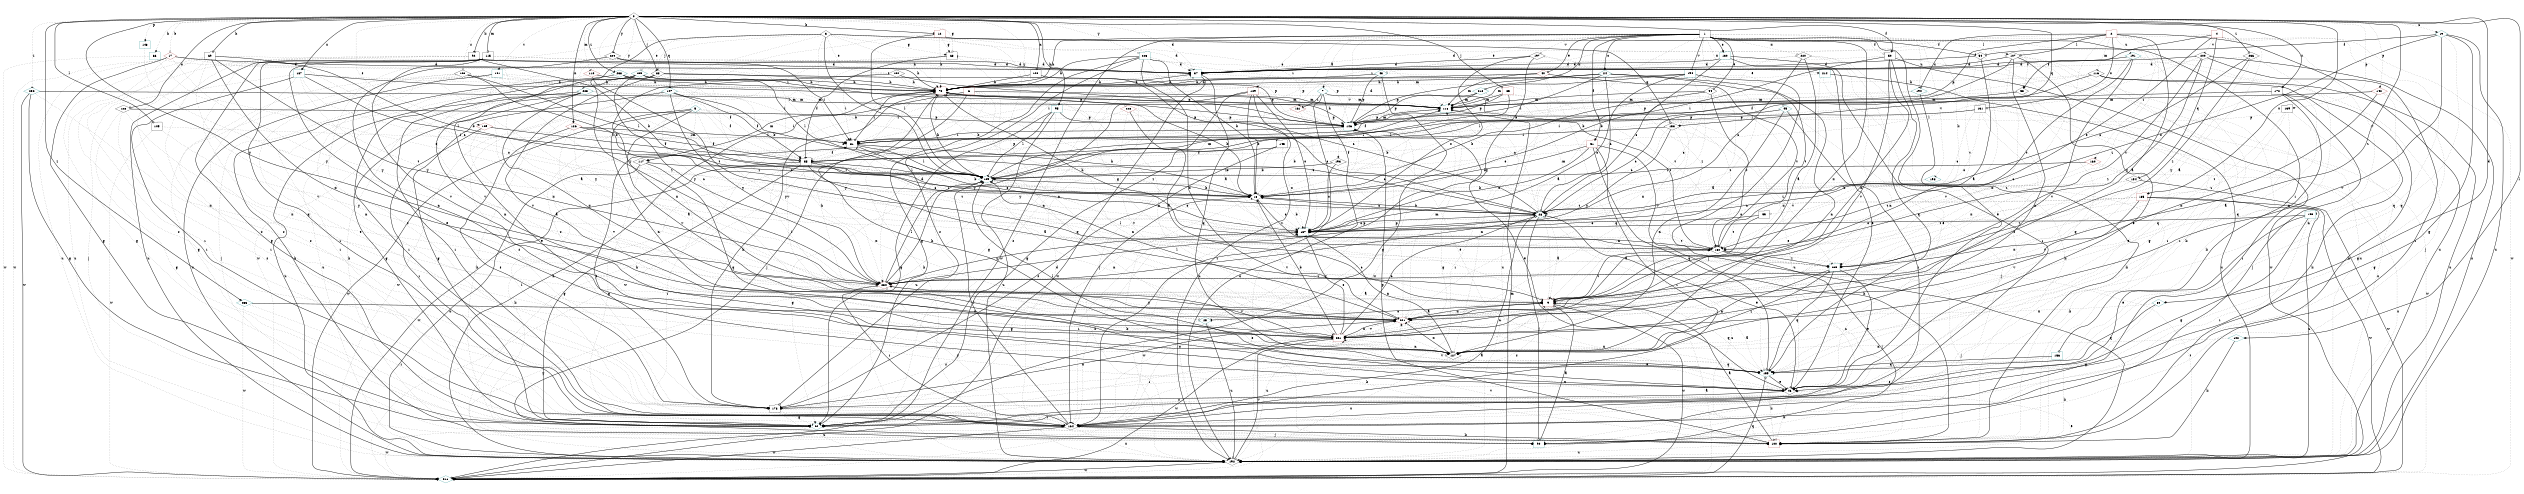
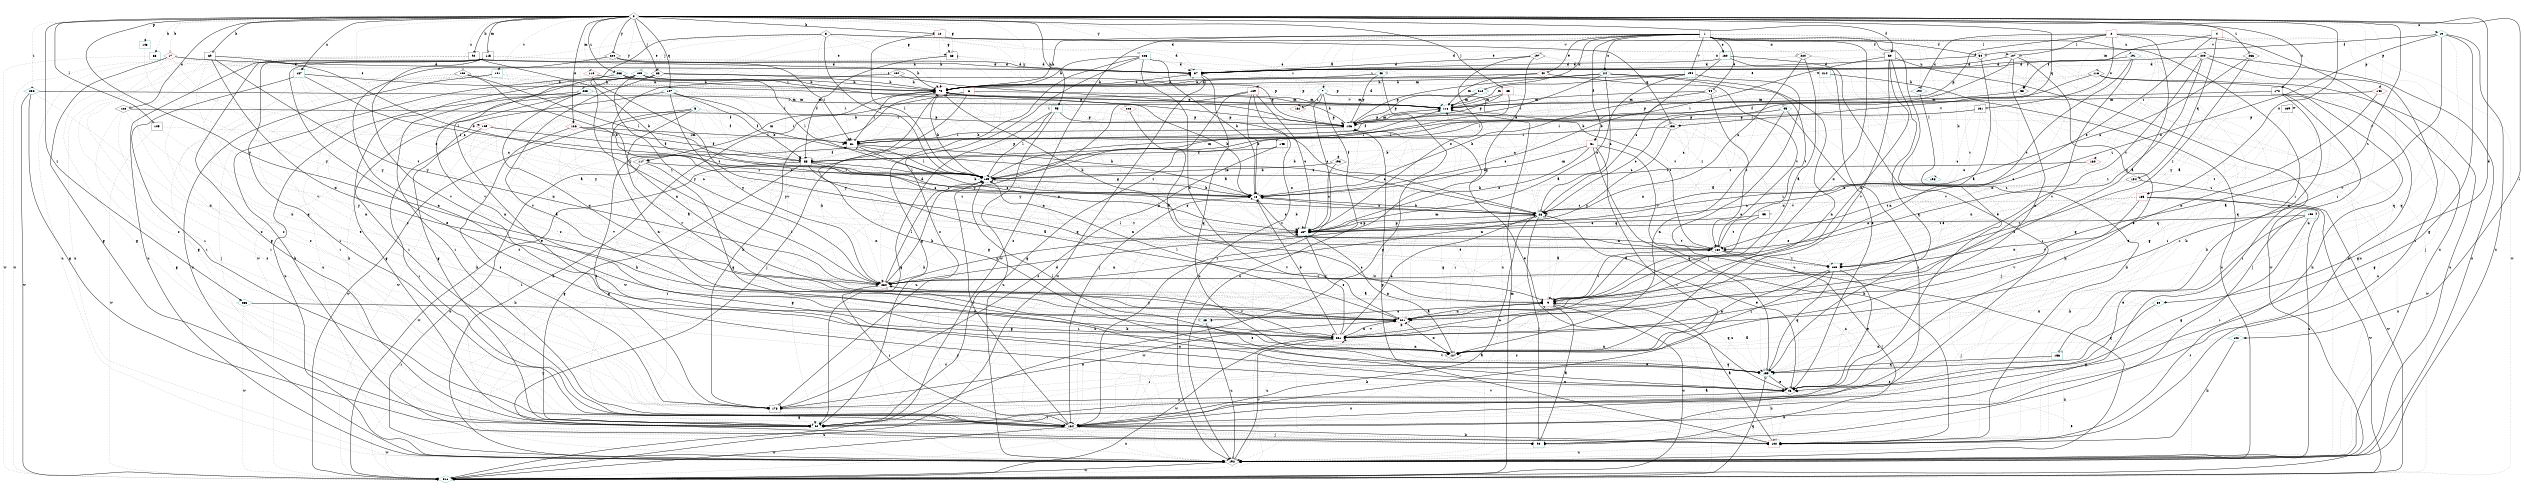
(1036, 74) -> none
none -> (2350, 179)
(467, 434) -> none
